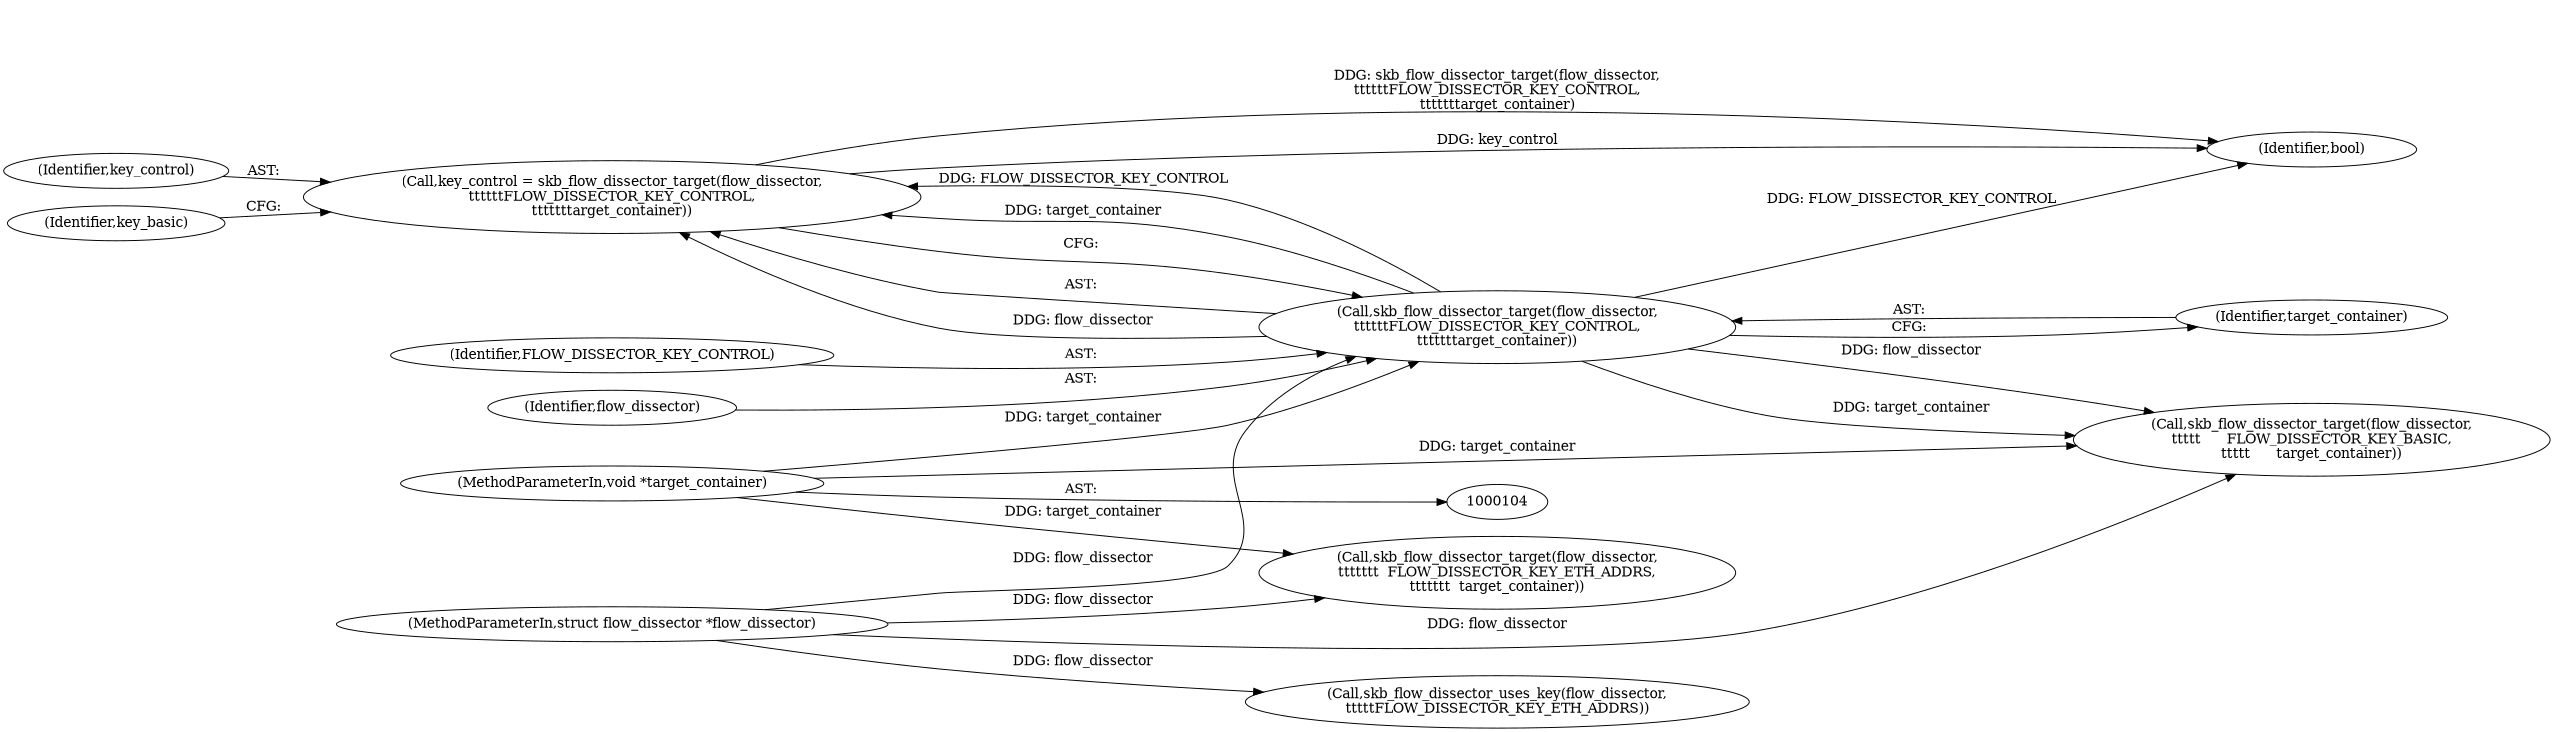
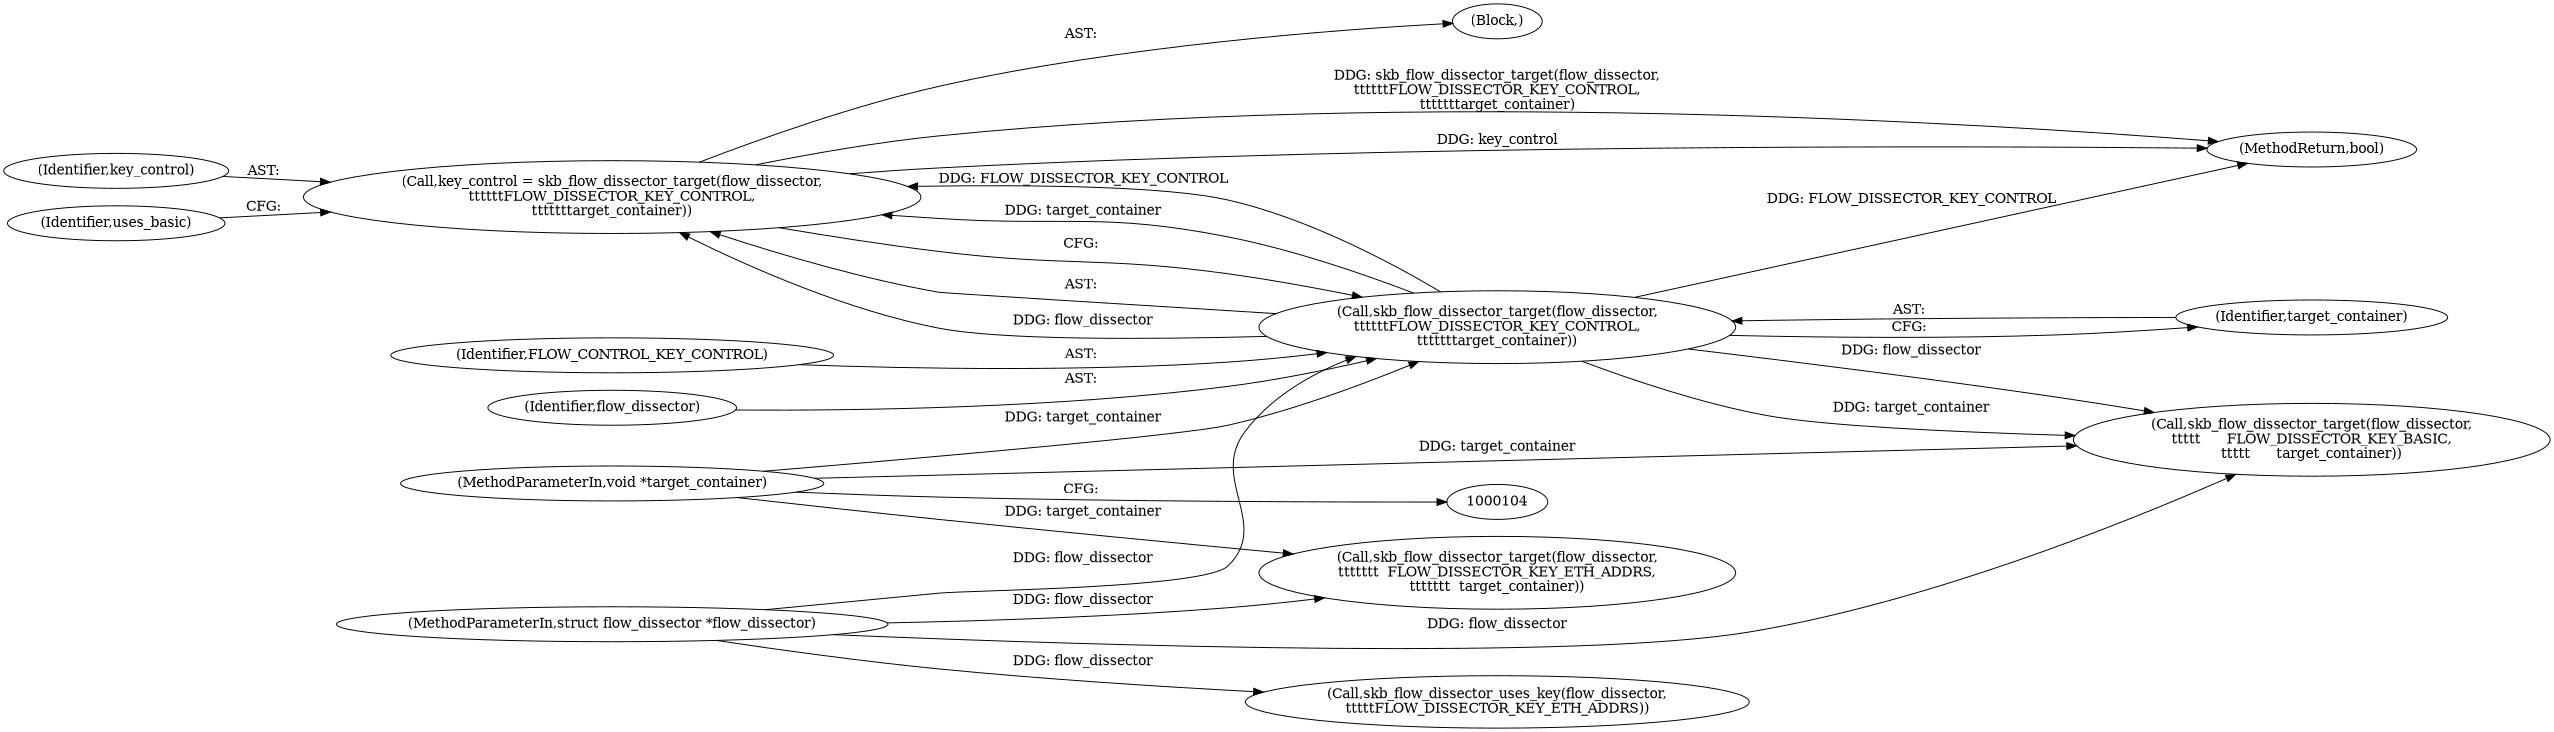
none -> (1497, 21)
(2312, 150) -> (2312, 150)
(116, 223) -> (116, 223)
(612, 355) -> (612, 355)
(1083, 490) -> (1083, 490)
